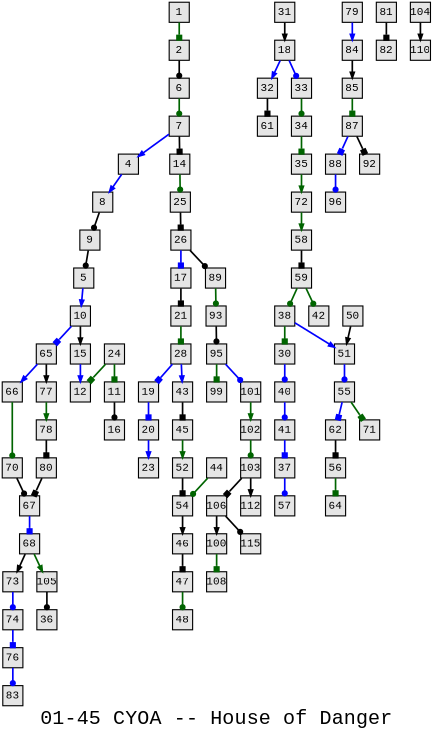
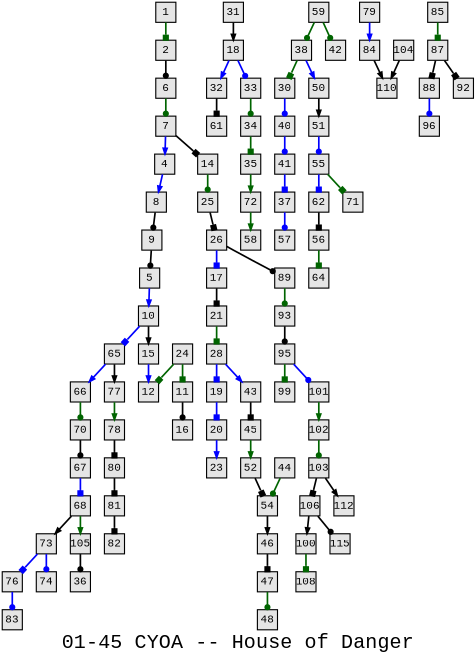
(352, 66) -> (377, 67)
(345, 142) -> (434, 66)
(302, 256) -> none
(312, 333) -> (309, 67)
(39, 484) -> (114, 484)
(13, 636) -> (31, 561)
